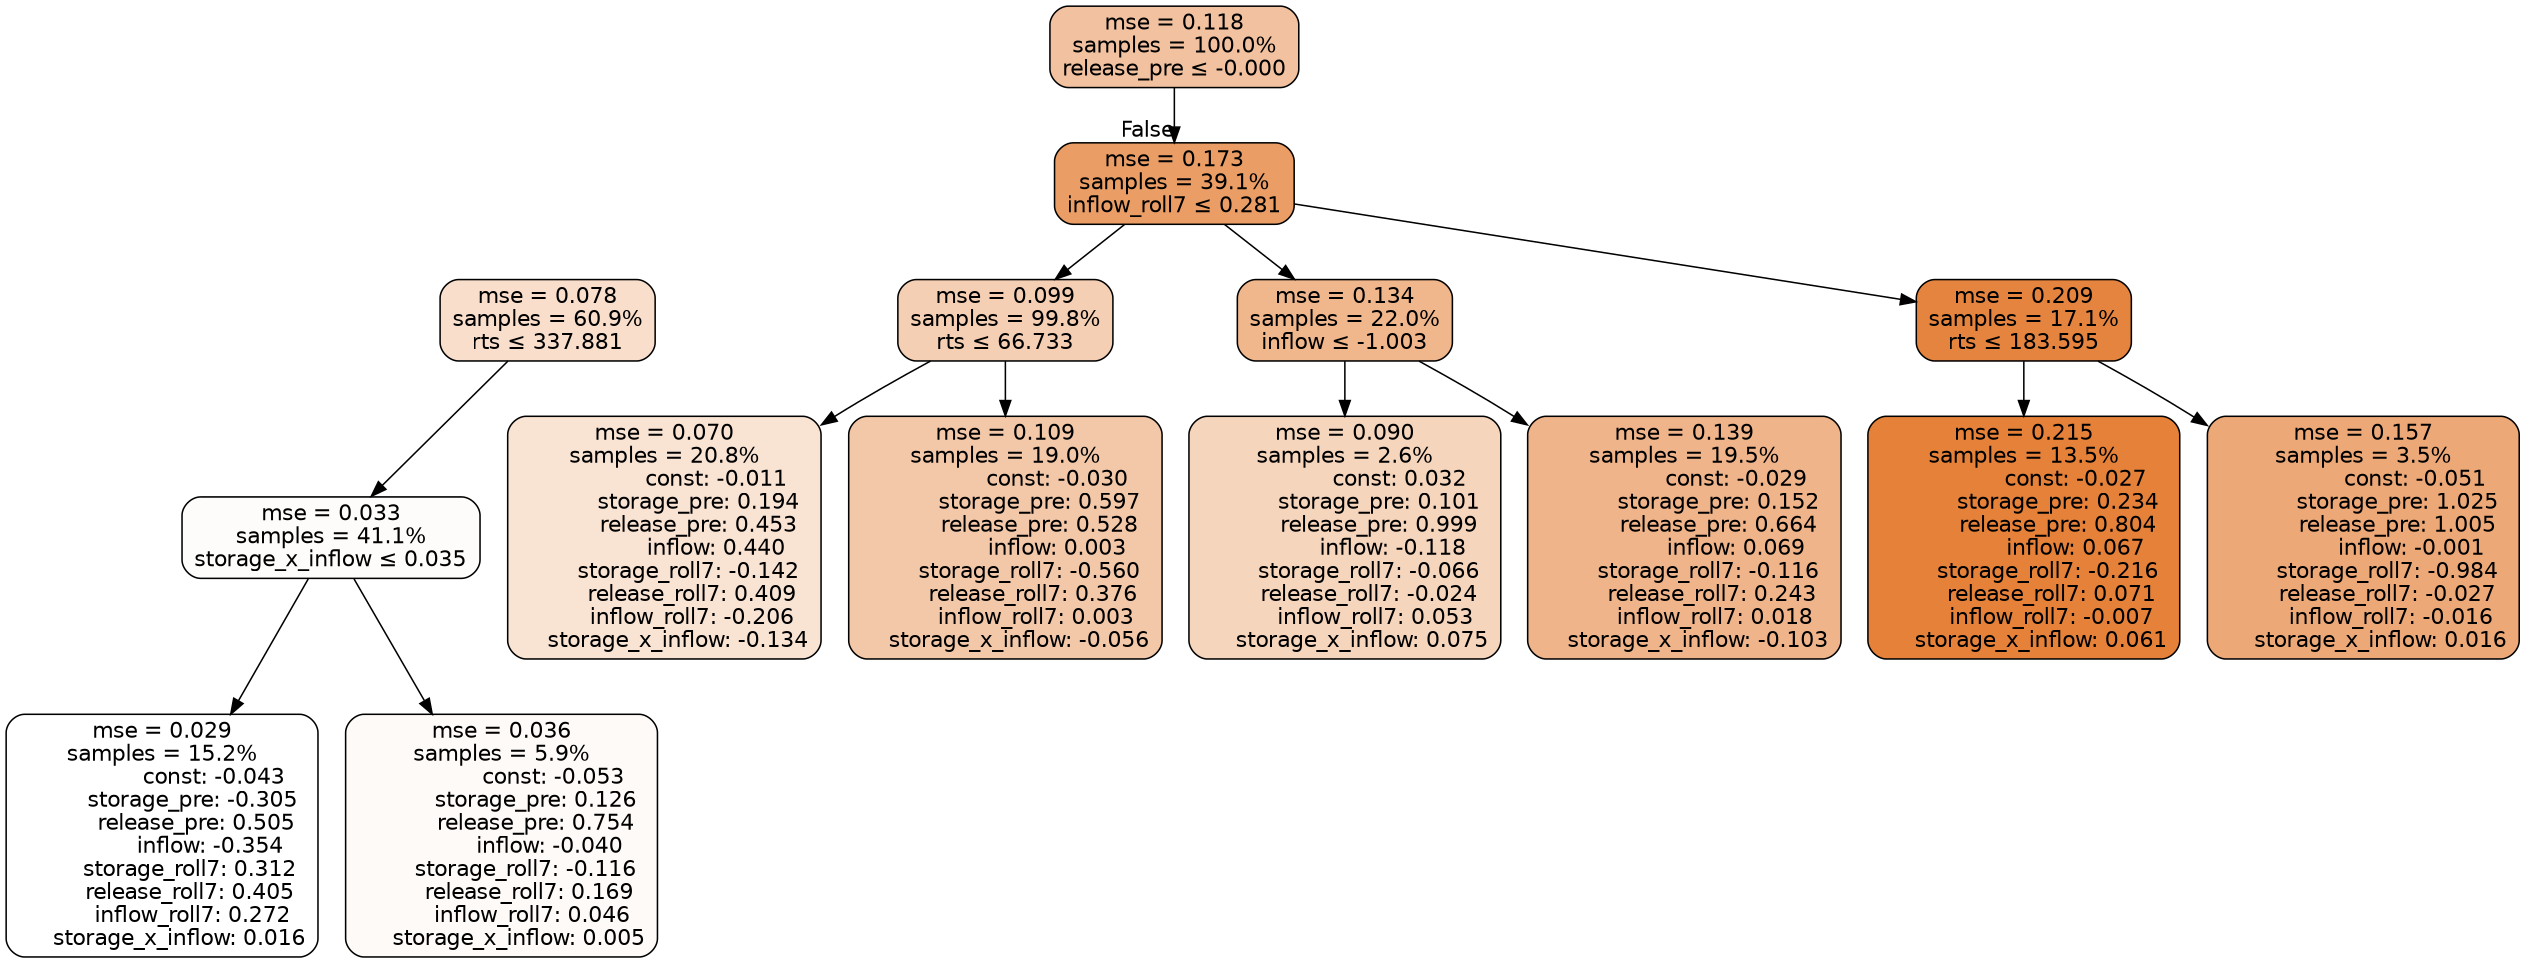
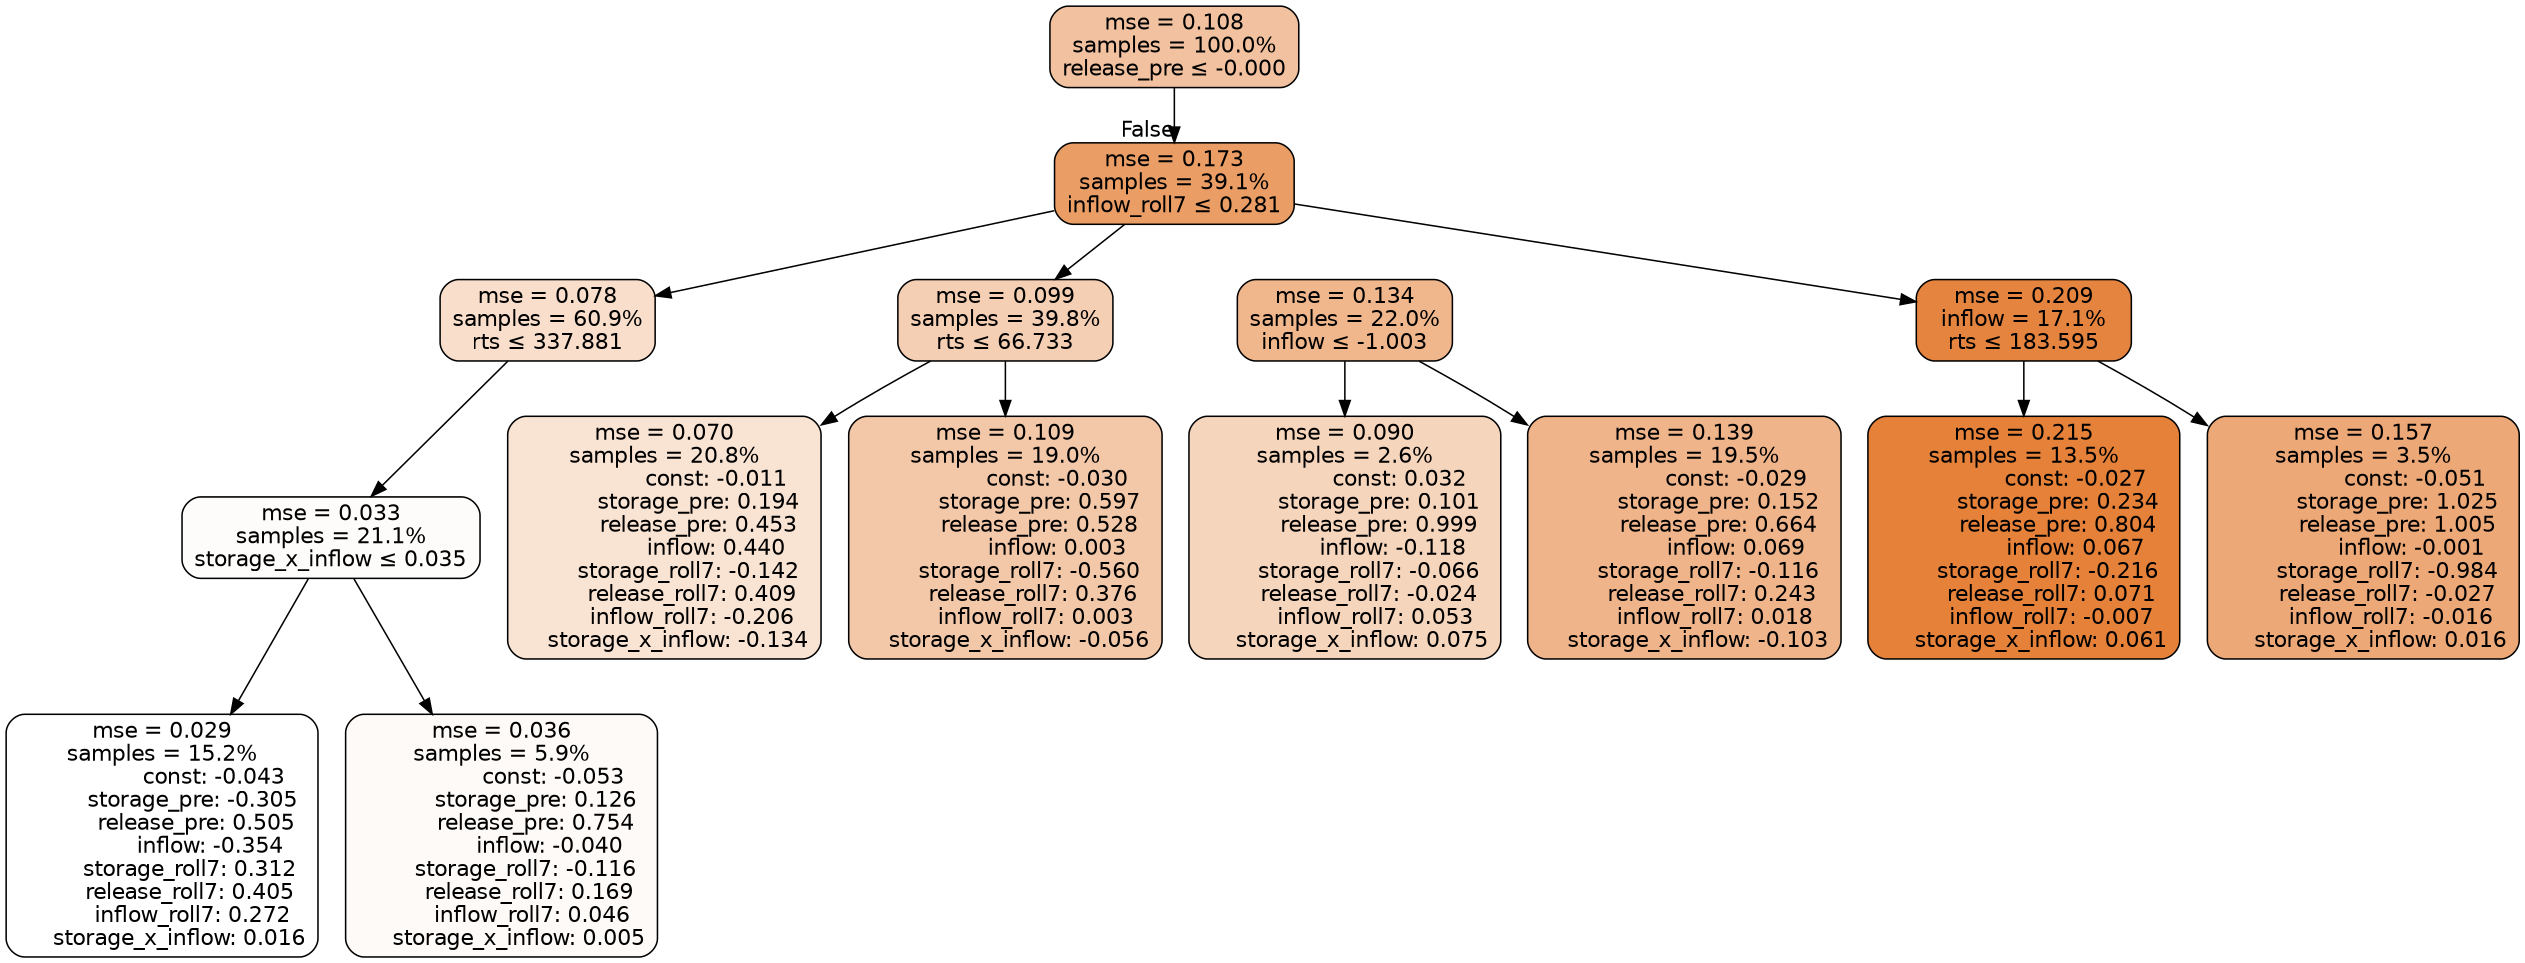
(1174, 47) -> (1174, 47)
(1253, 247) -> (862, 252)
(1005, 320) -> (1005, 320)
(2024, 320) -> (2024, 320)
(331, 538) -> (331, 538)
